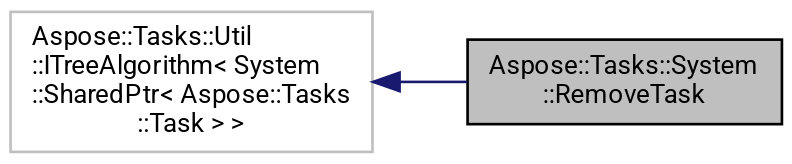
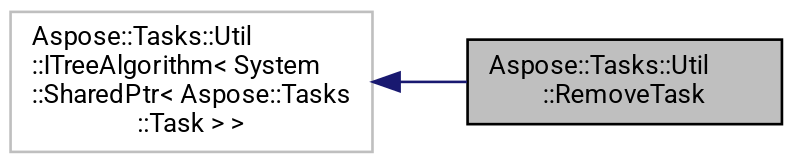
(625, 82) -> (625, 82)
